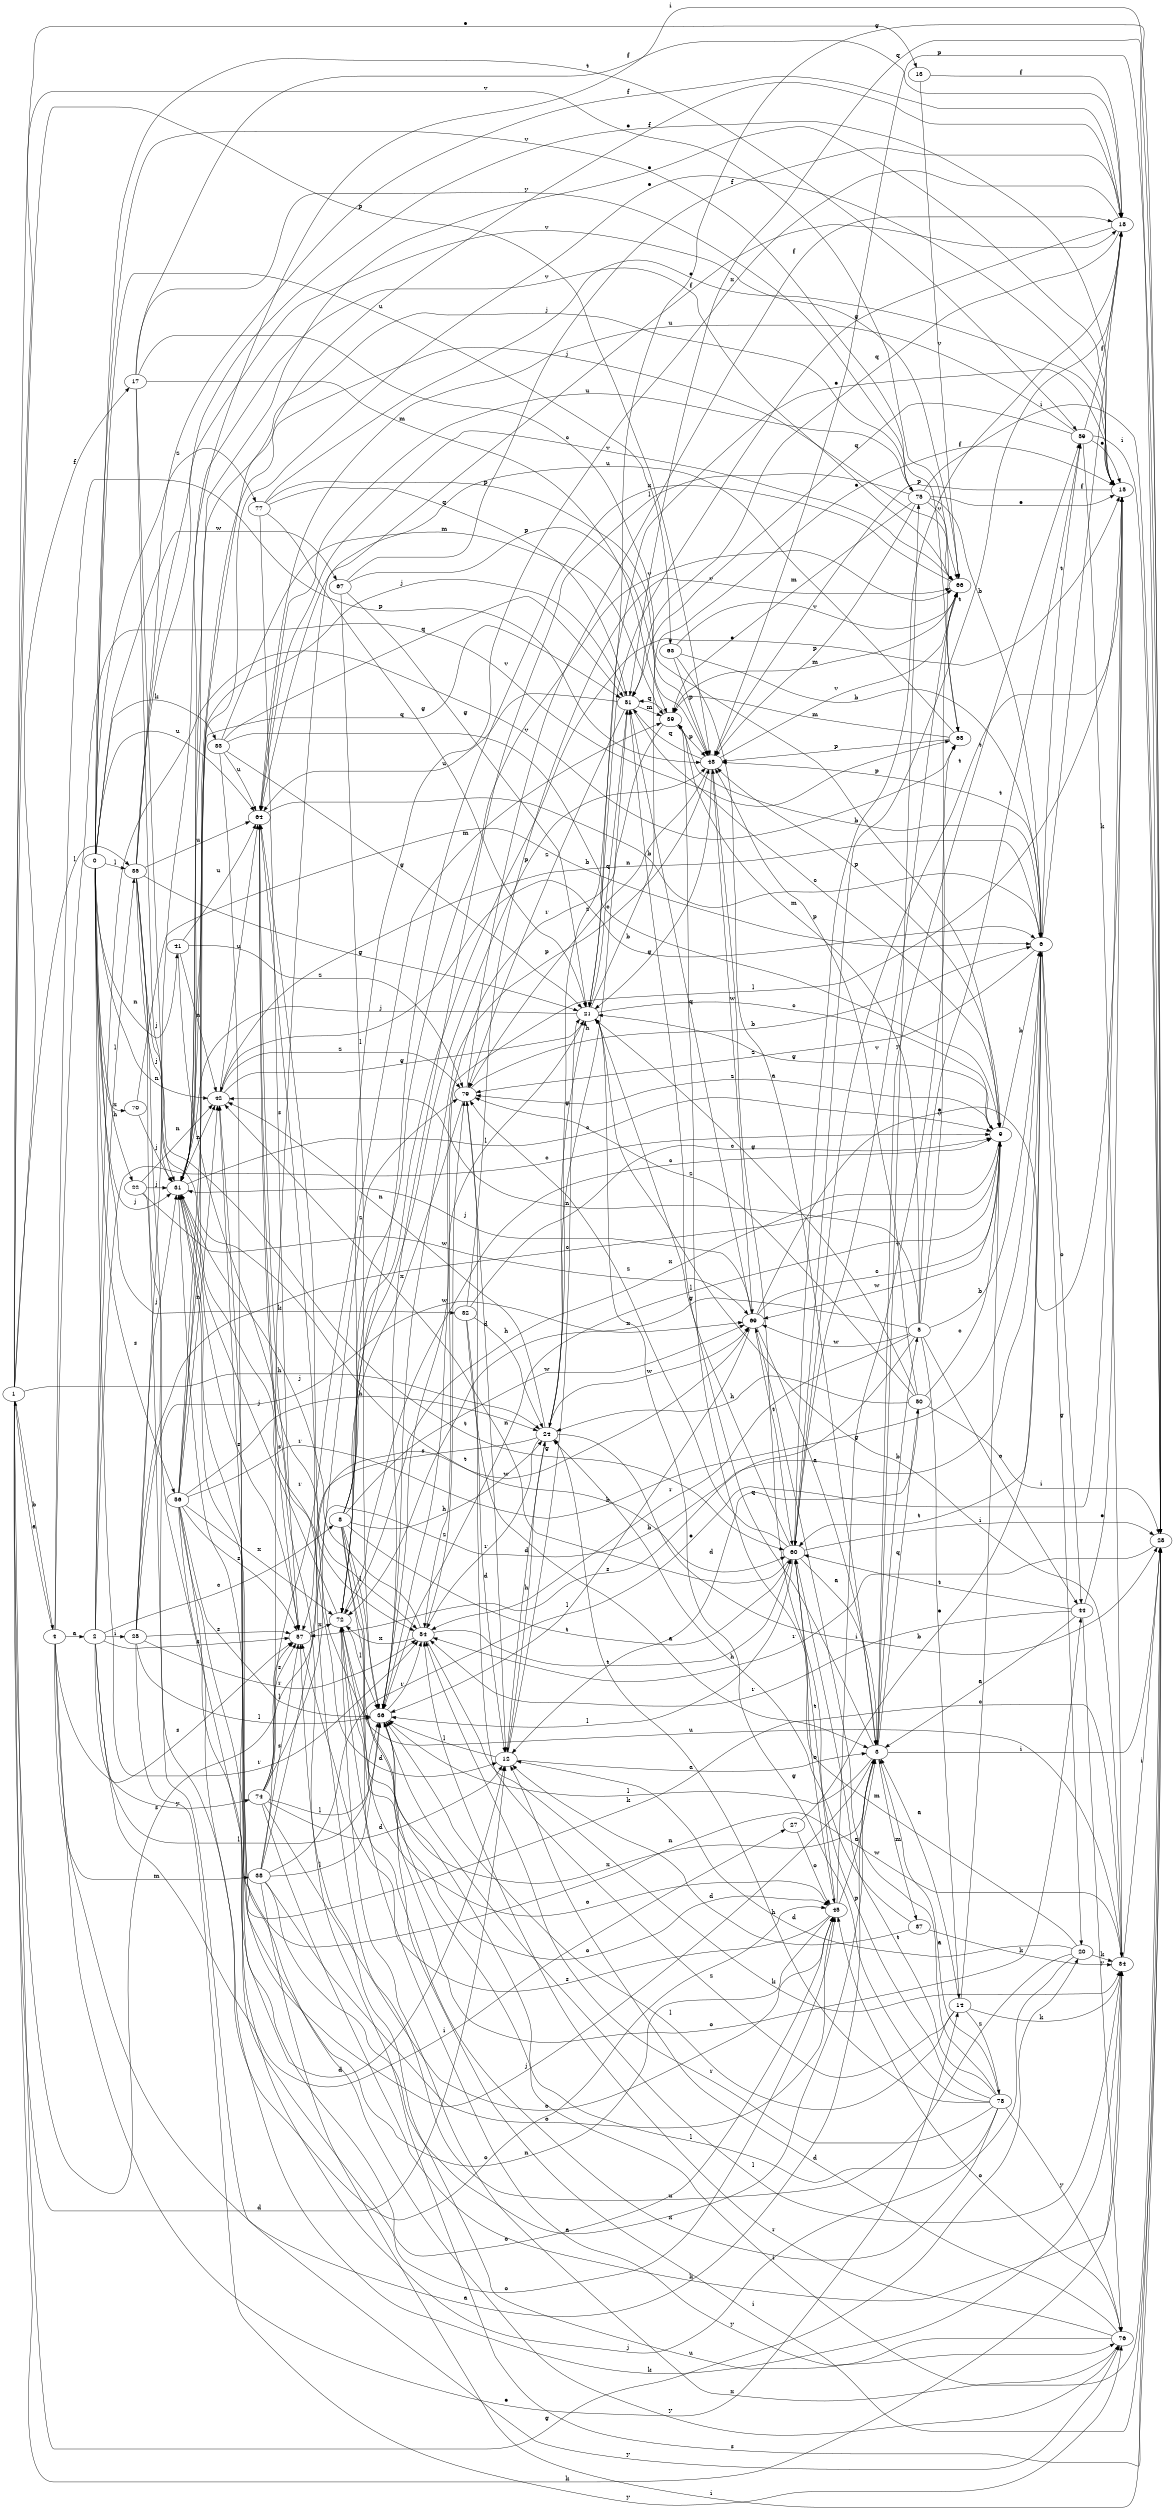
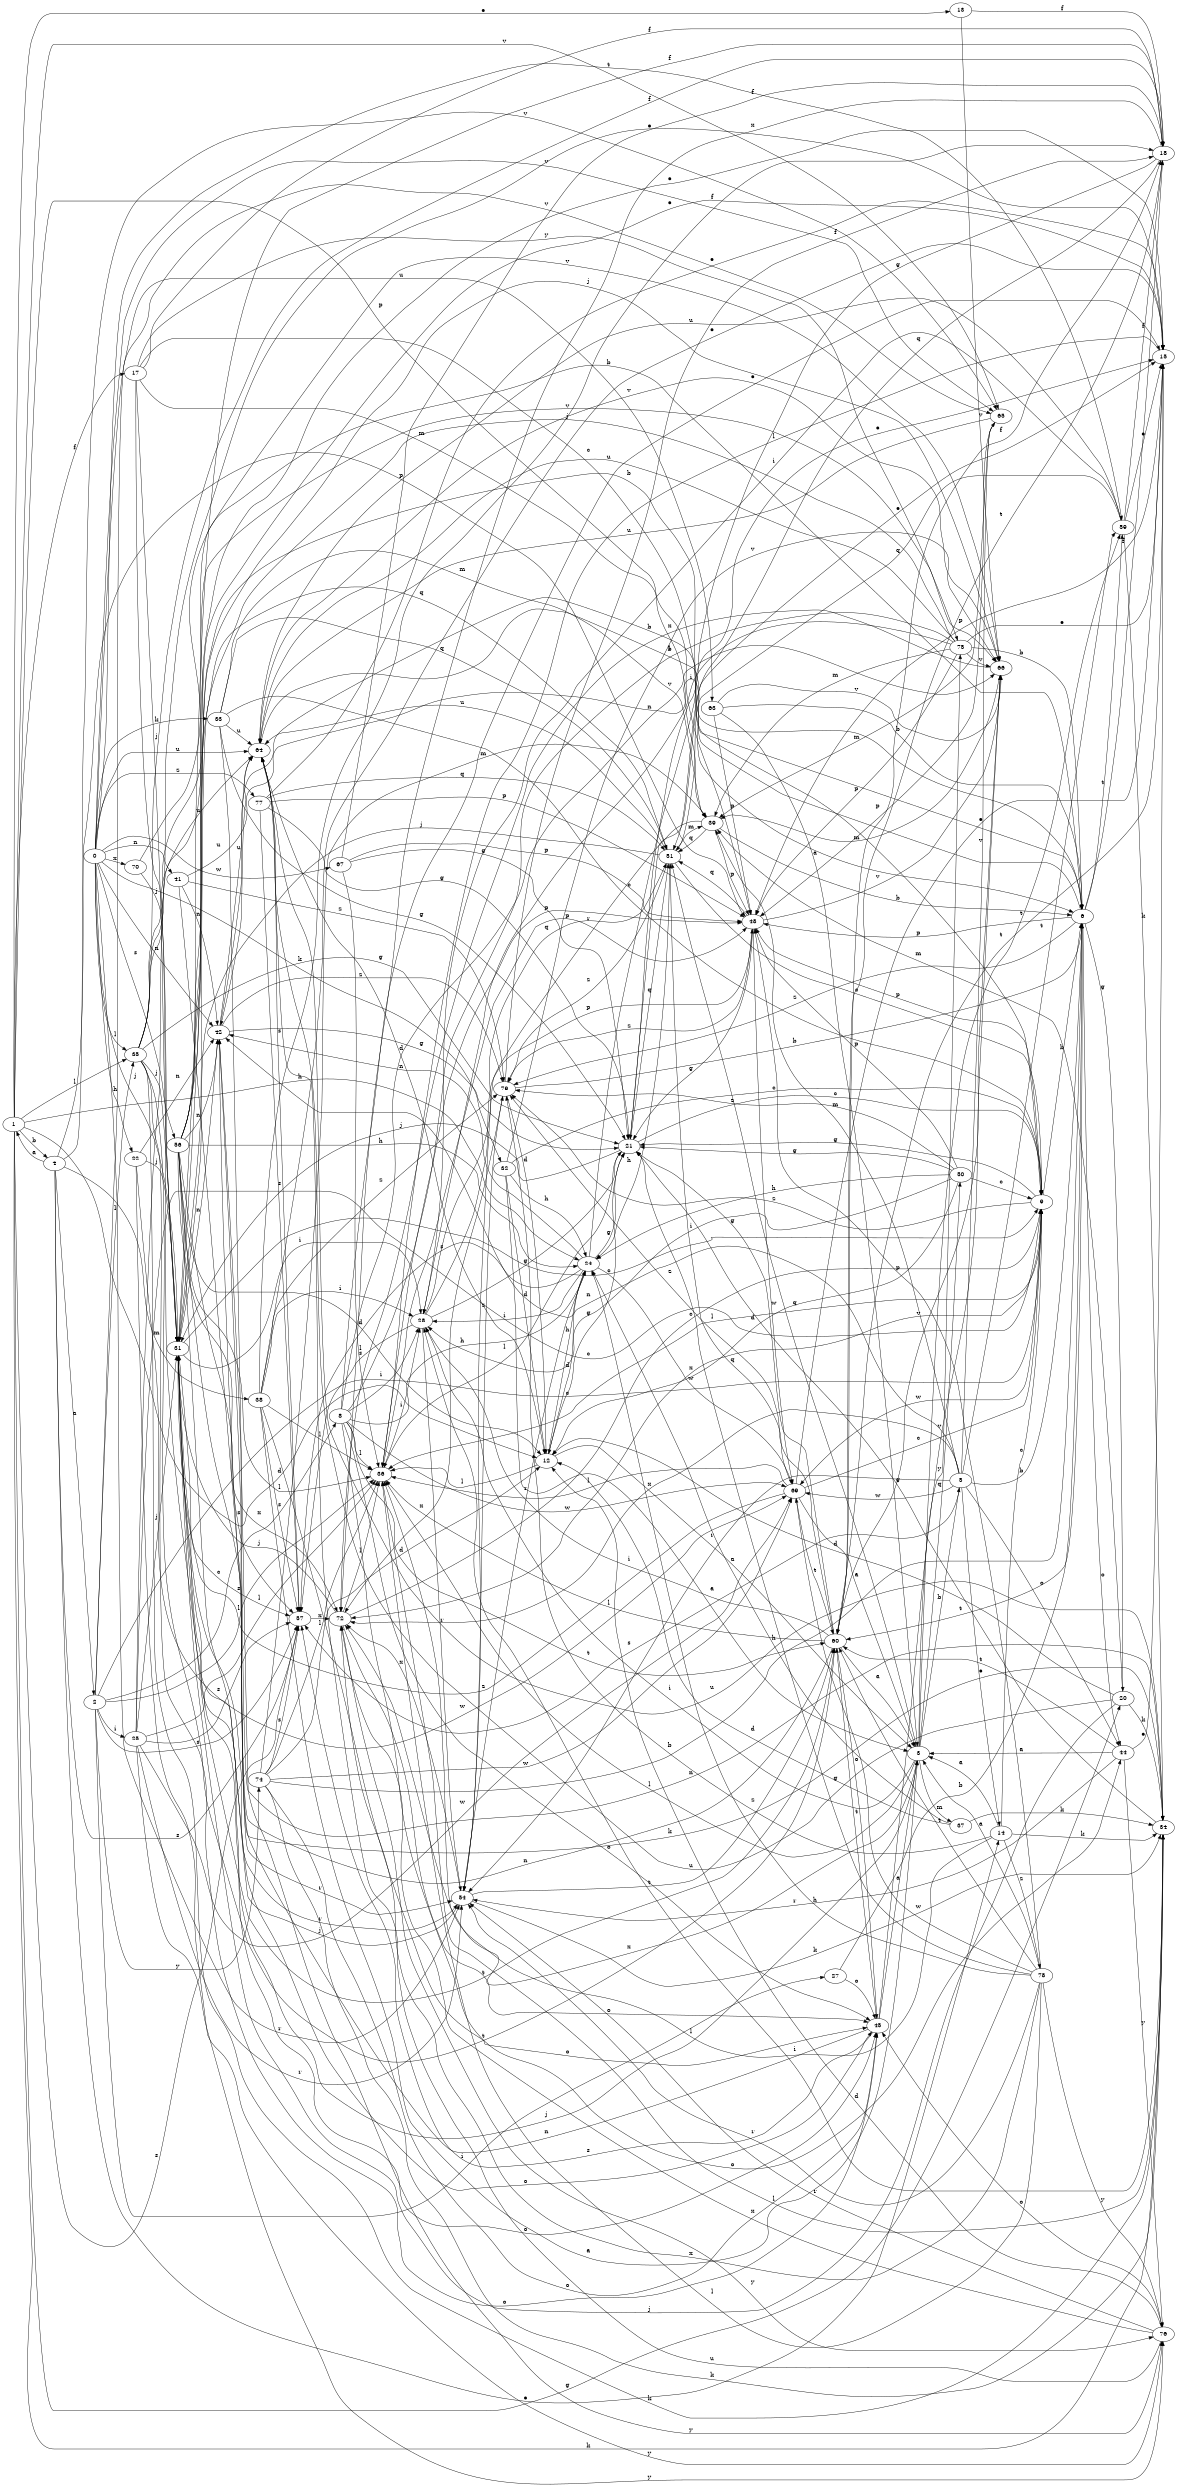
(466, 1215) -> (483, 1687)
(408, 1680) -> none
(439, 2298) -> none
